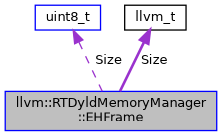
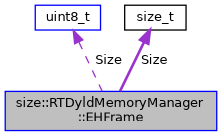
(155, 18) -> (155, 18)
(111, 111) -> (111, 111)
